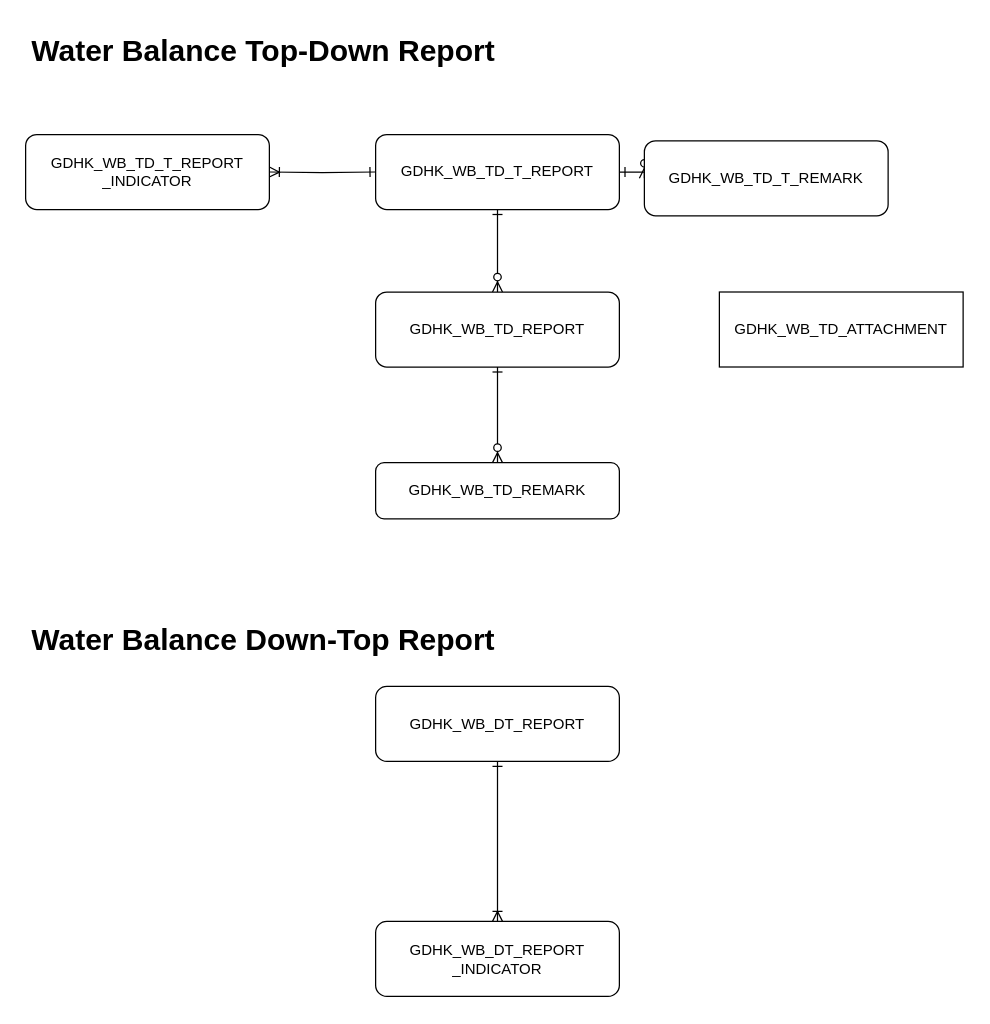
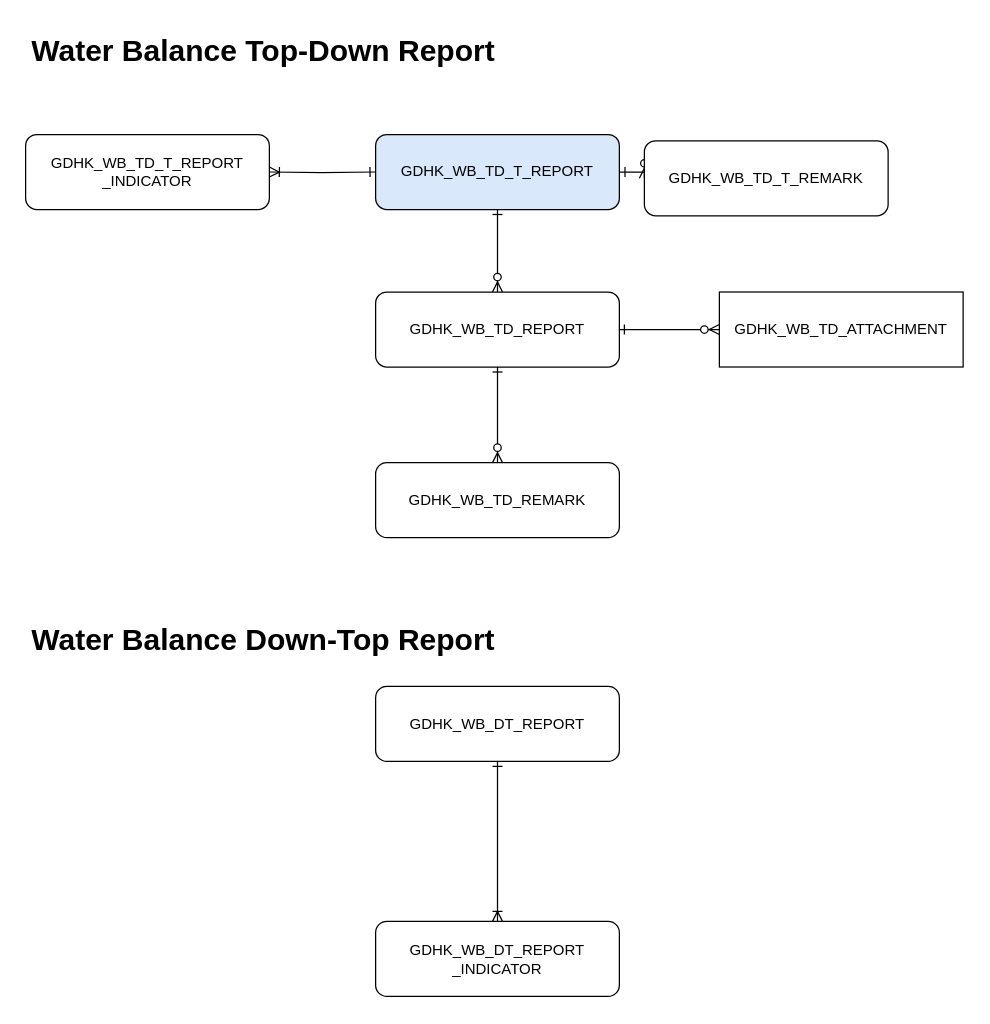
(498, 172) -> (498, 172)
none -> (669, 329)
(498, 491) -> (498, 500)
